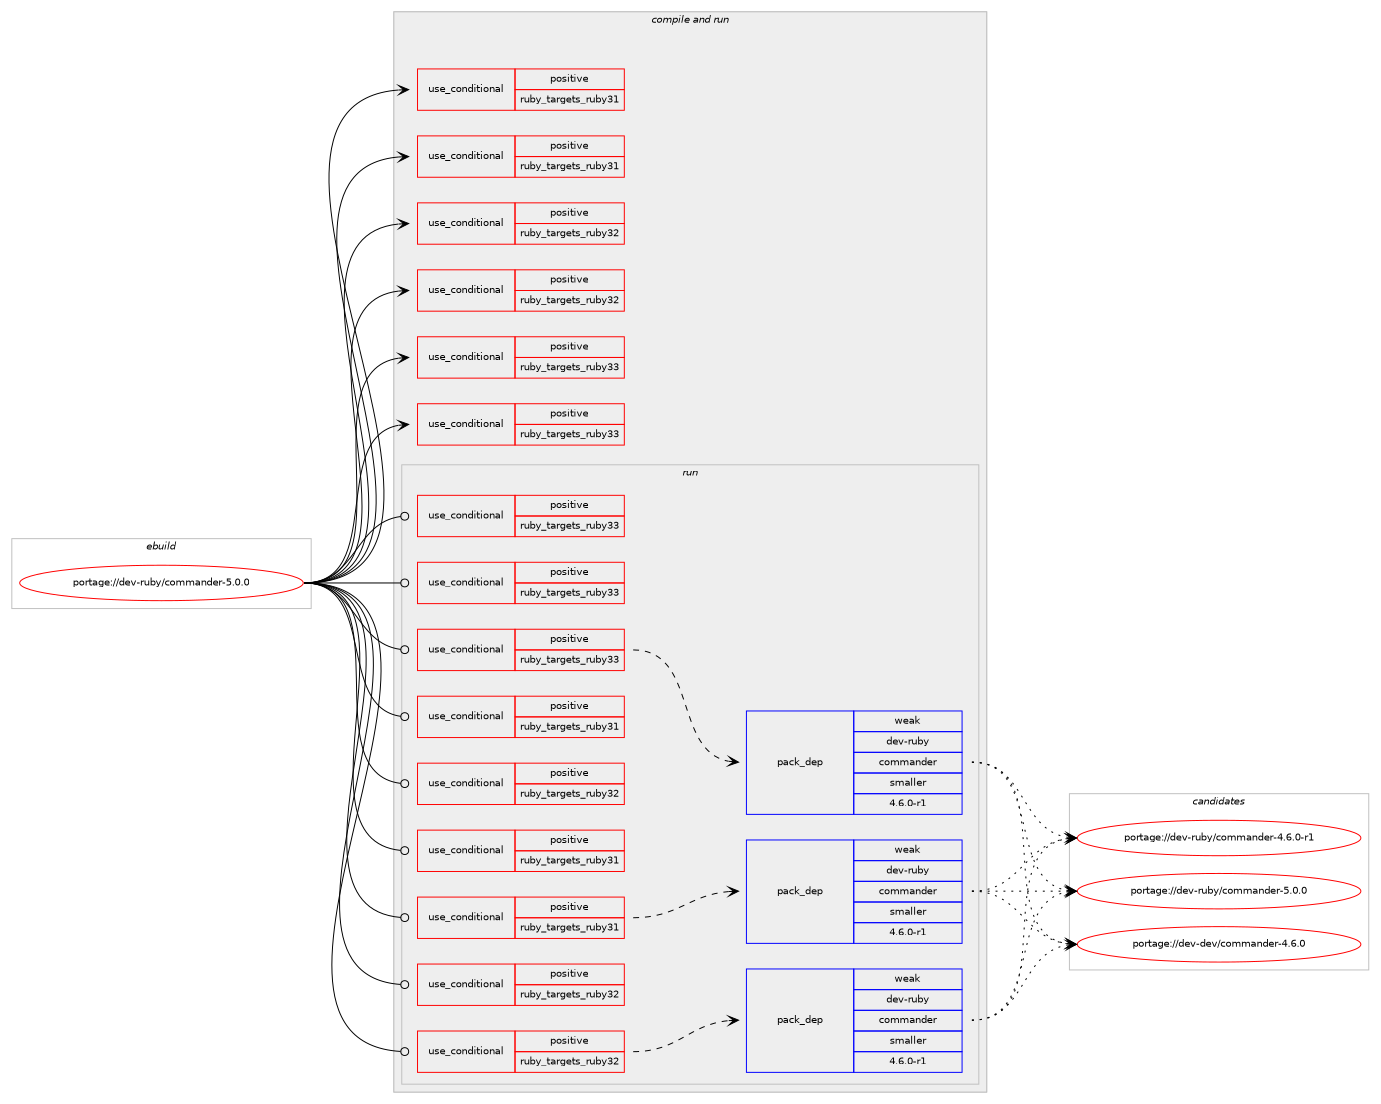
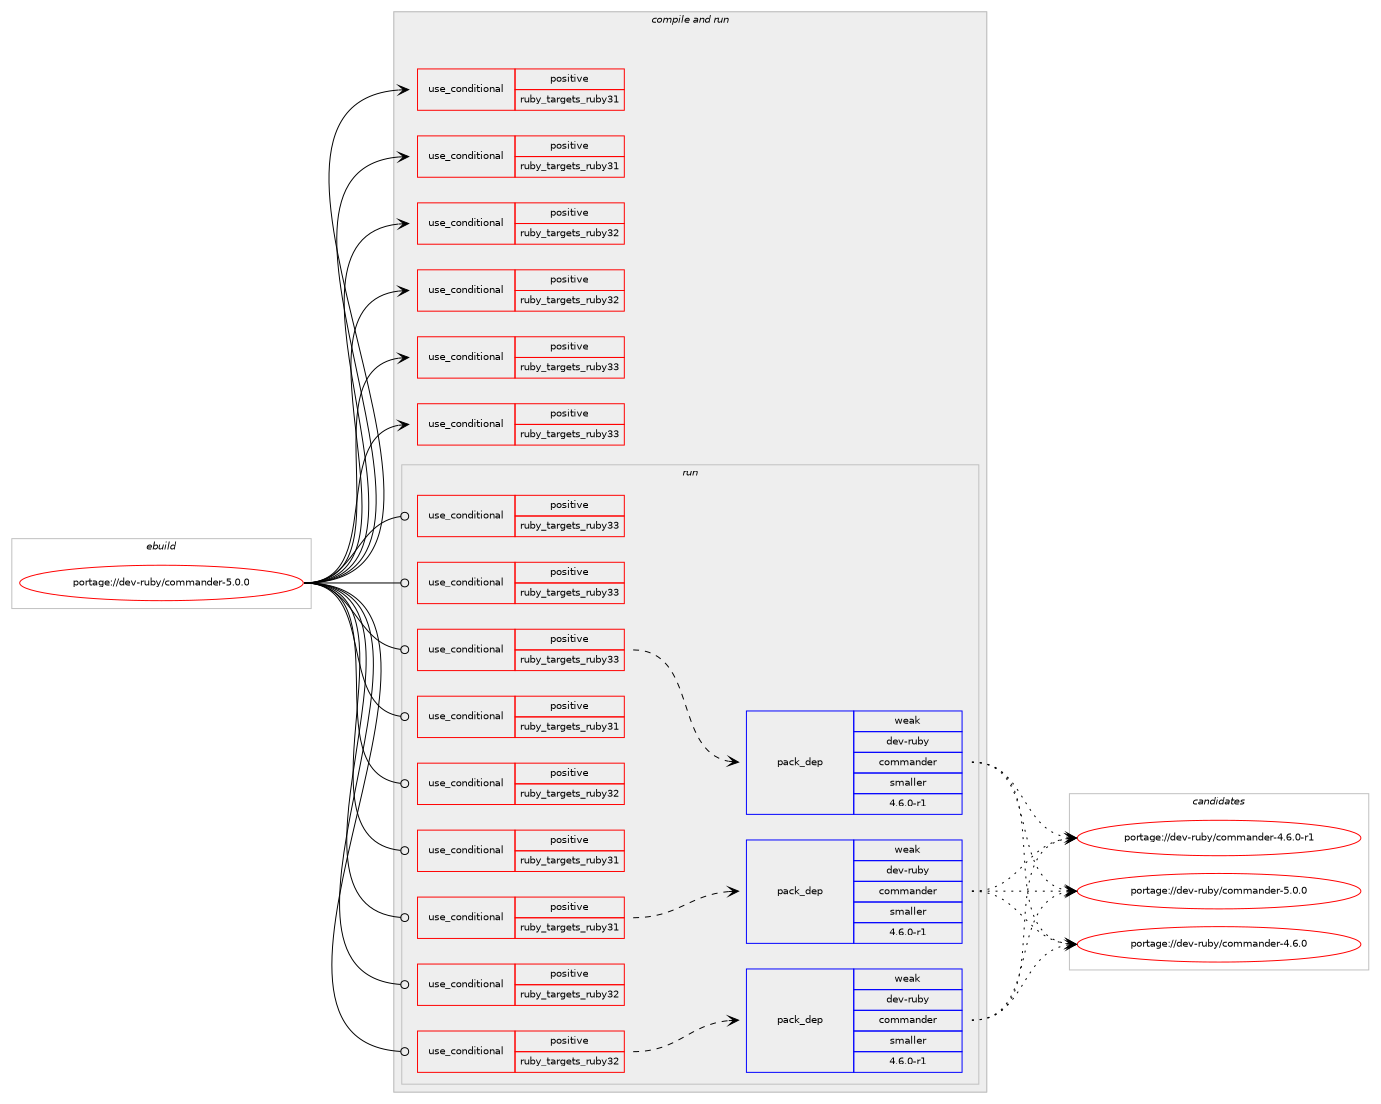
(1219, 944) -> (1219, 944)
